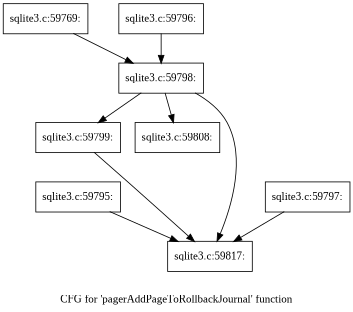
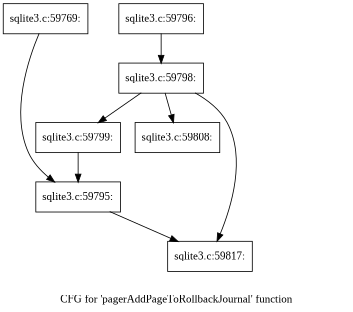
(100, 47) -> (21, 108)
(141, 194) -> (78, 163)
(308, 197) -> none
